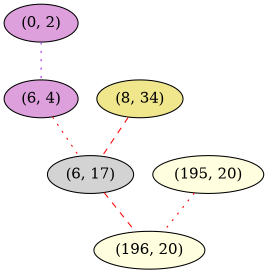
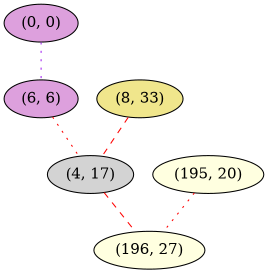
(41, 23) -> (41, 23)
(41, 99) -> (41, 99)
(140, 99) -> (140, 99)
(91, 175) -> (91, 175)
(149, 250) -> (149, 250)
